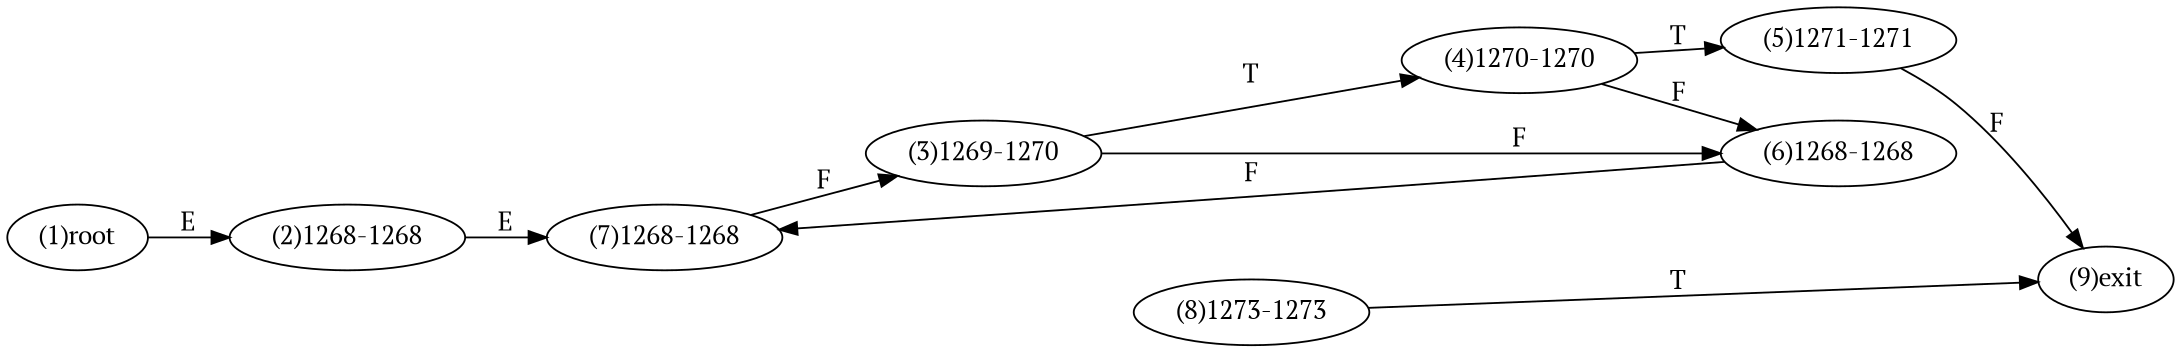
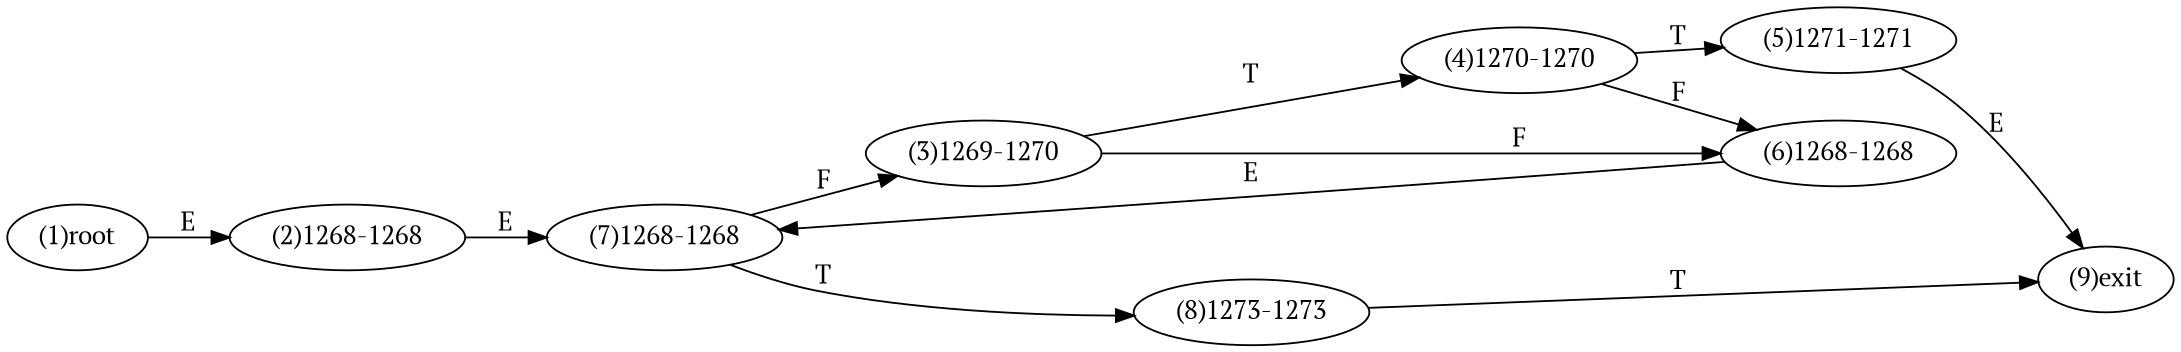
(1997, 125) -> (1997, 125)
(1252, 174) -> (1252, 174)
none -> (921, 306)
